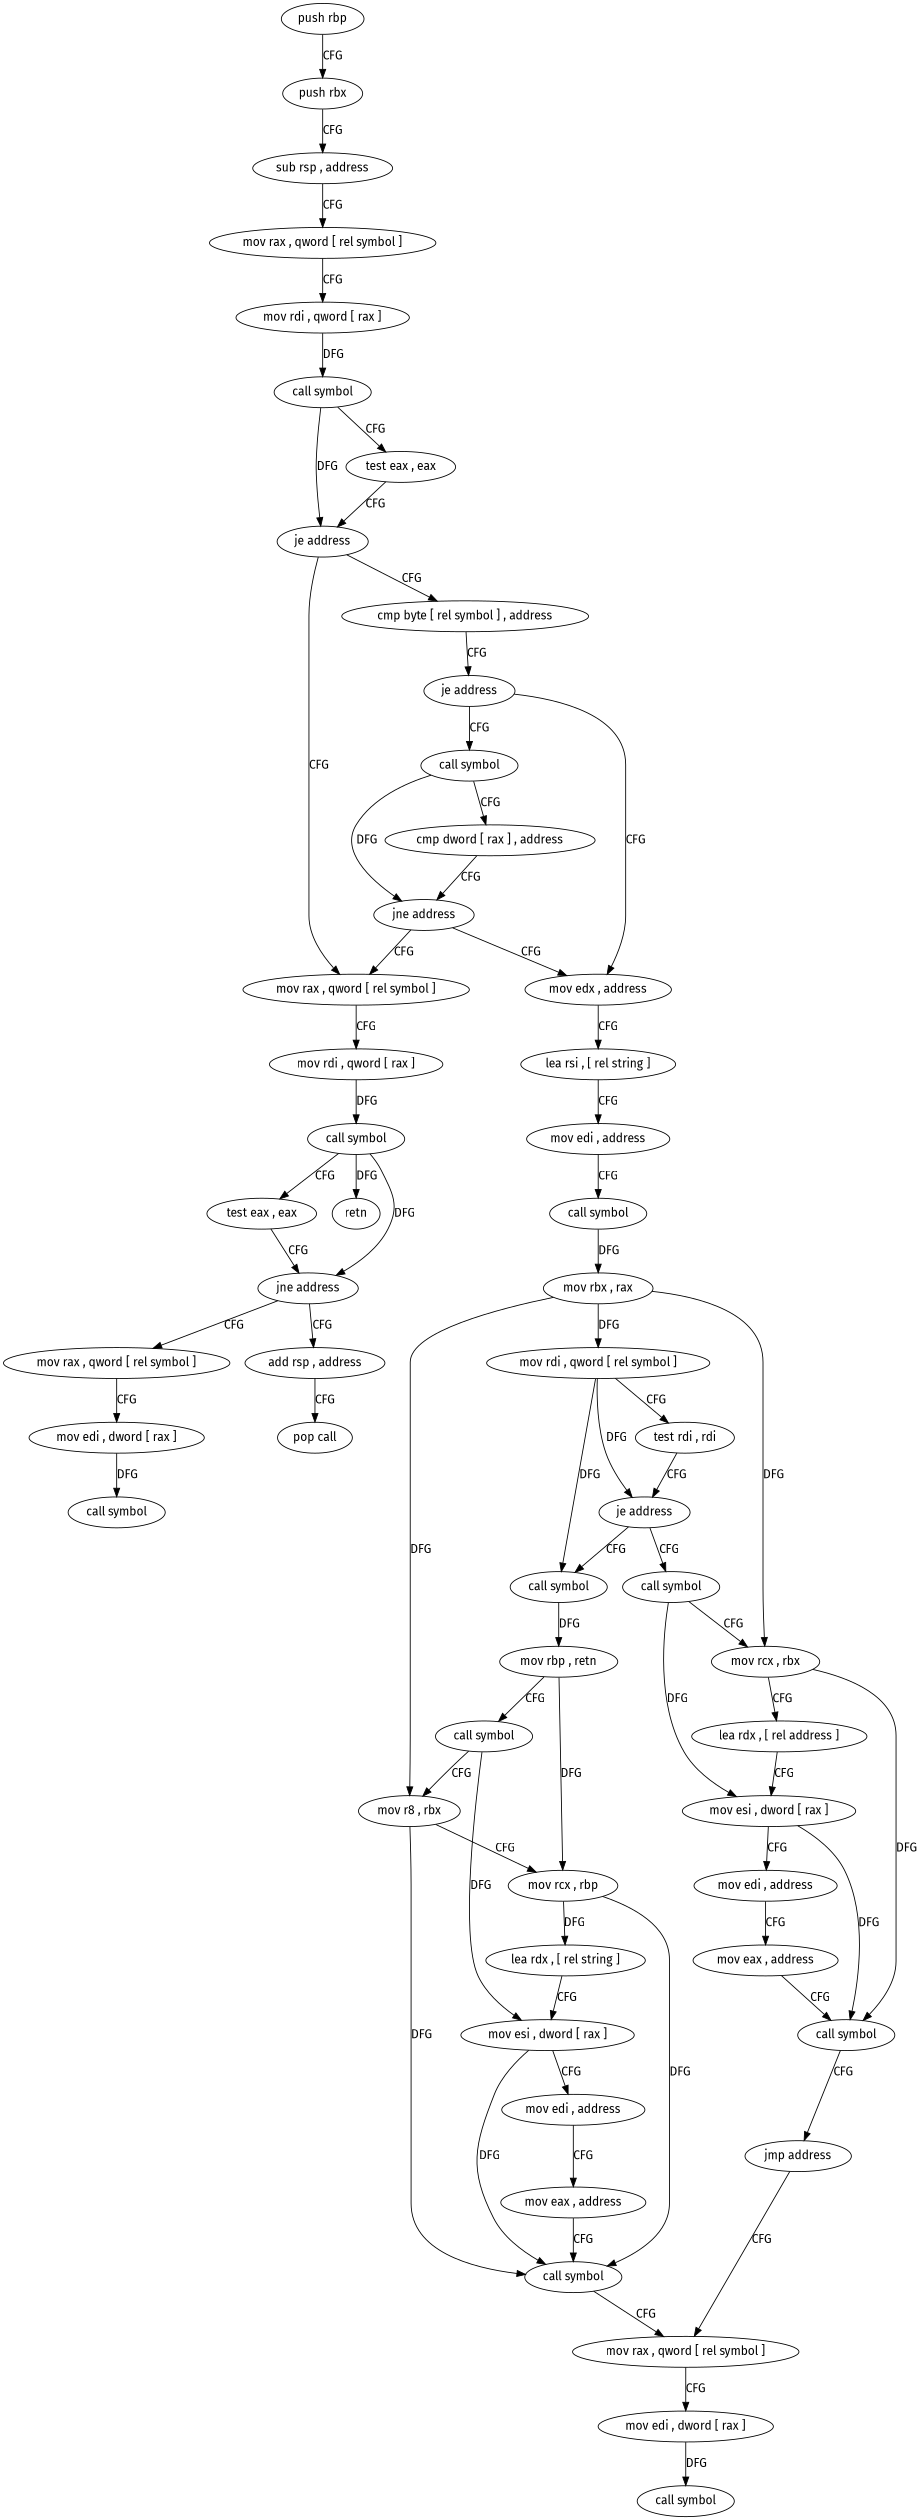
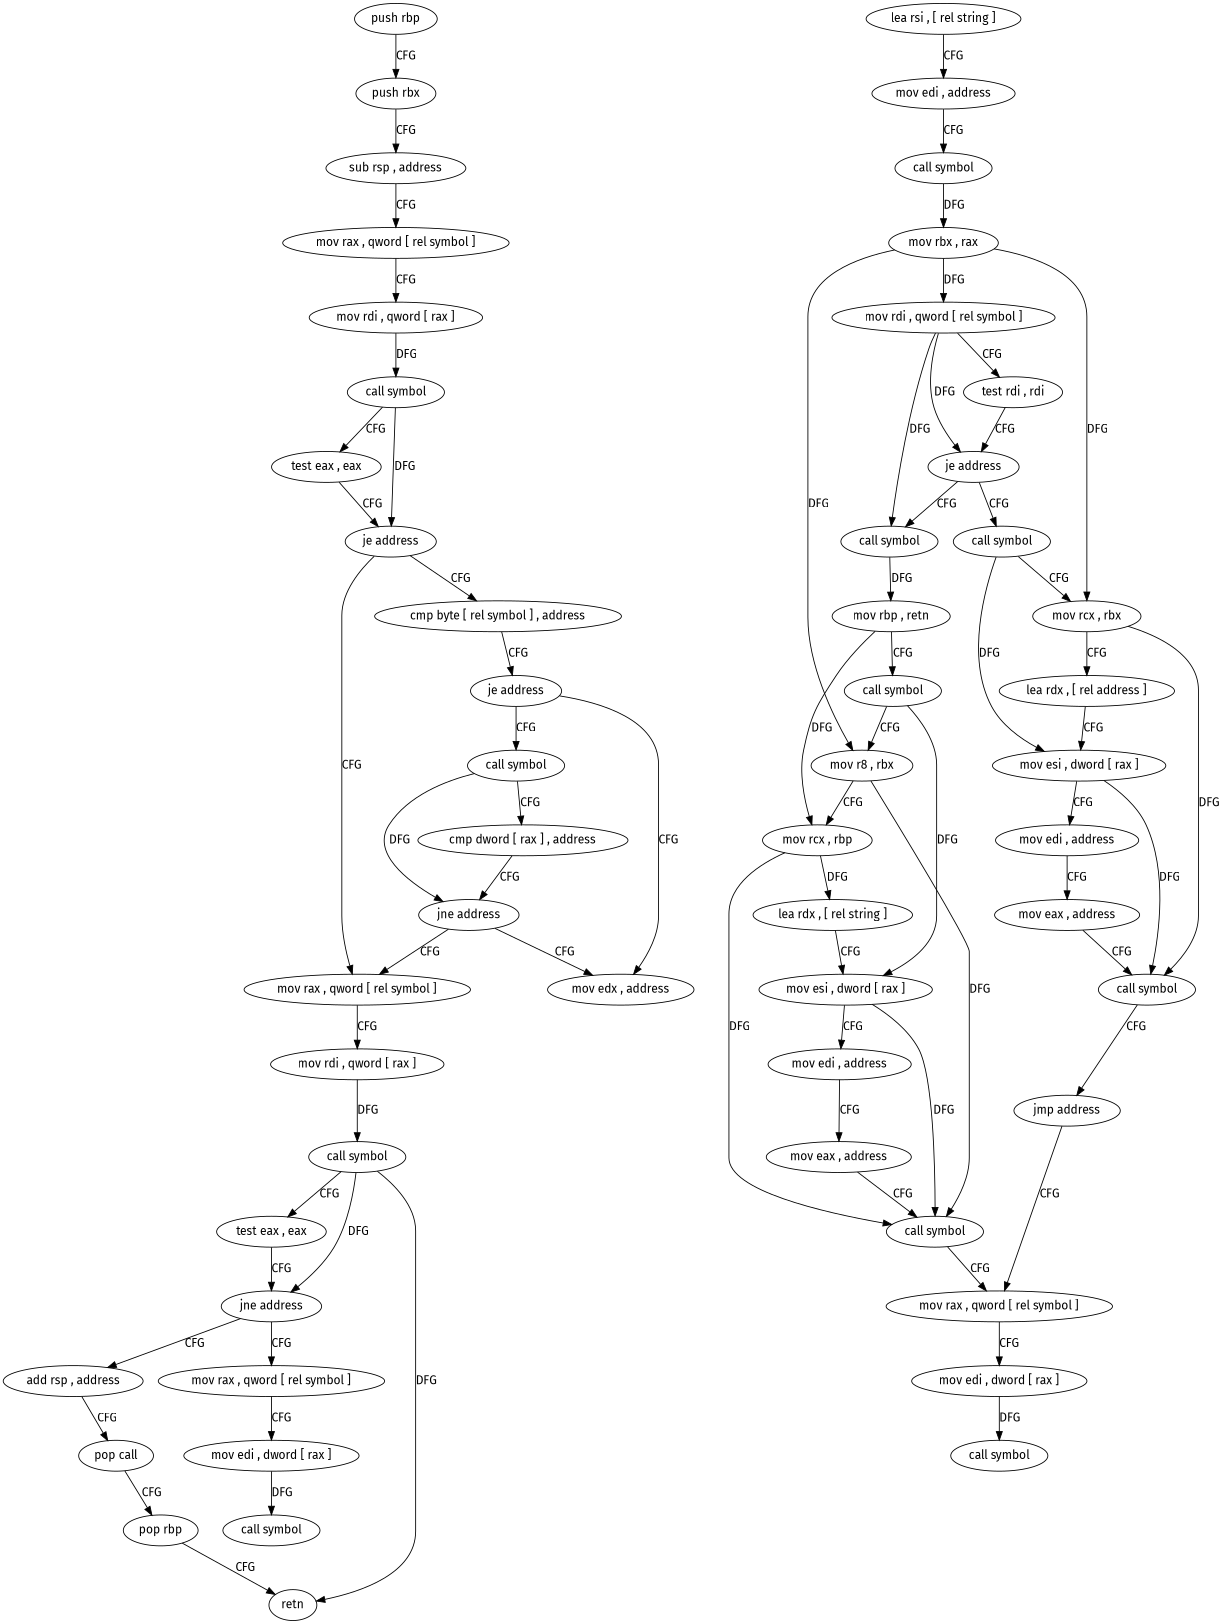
(598, 1023) -> none
none -> (161, 1530)
